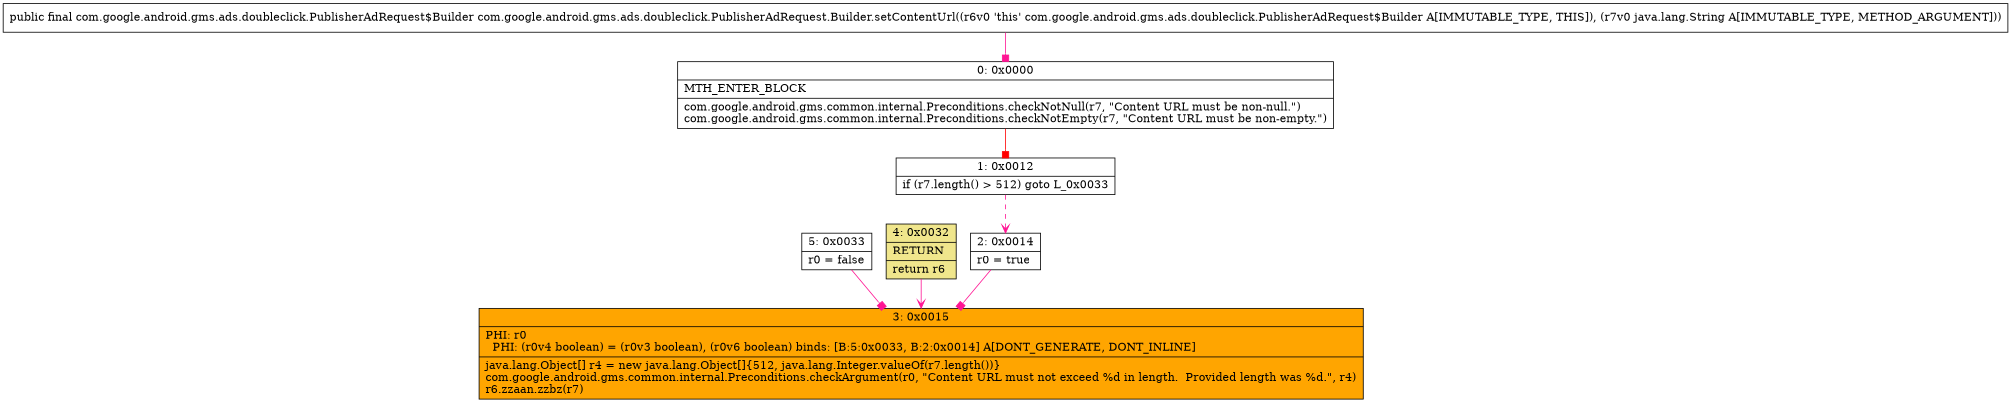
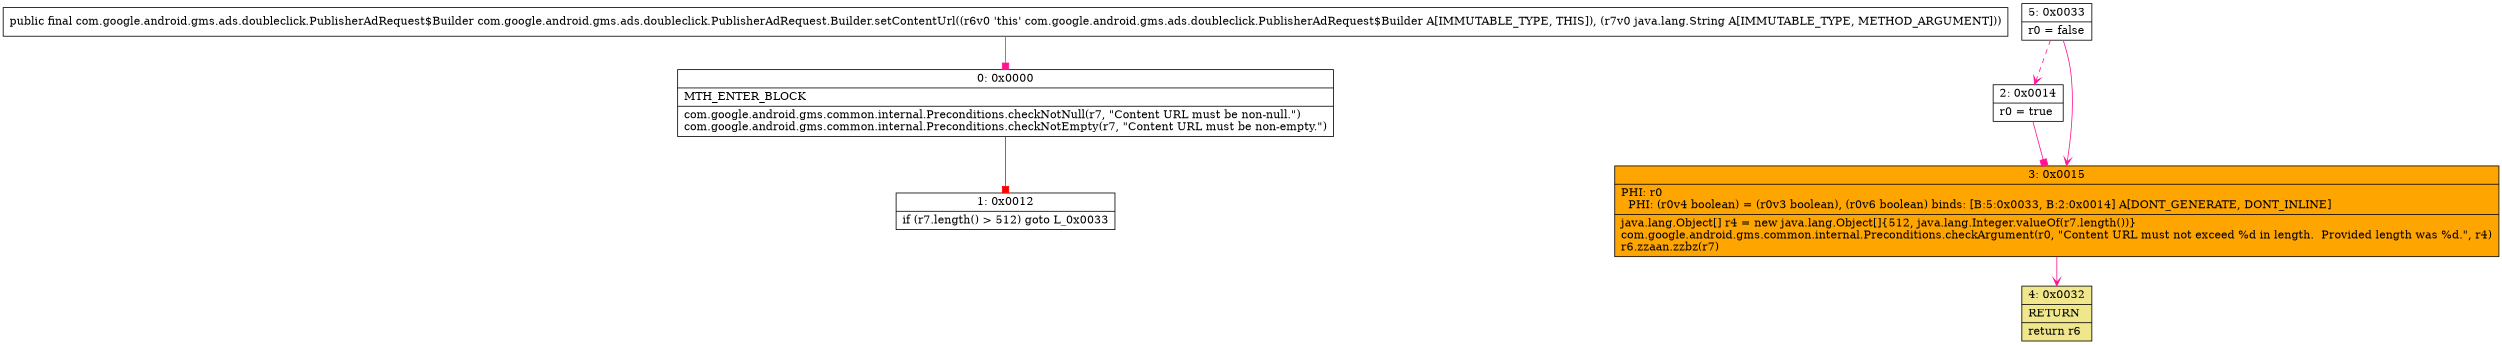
(1006, 210) -> (2044, 59)
(865, 286) -> (2072, 99)
(921, 290) -> (2057, 267)
